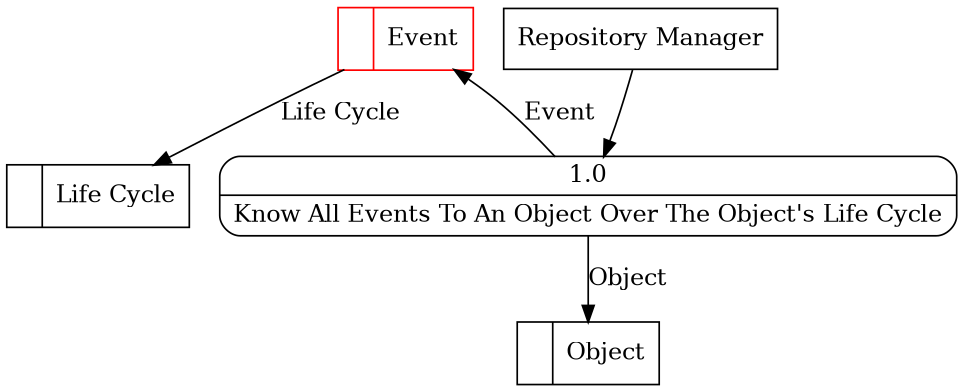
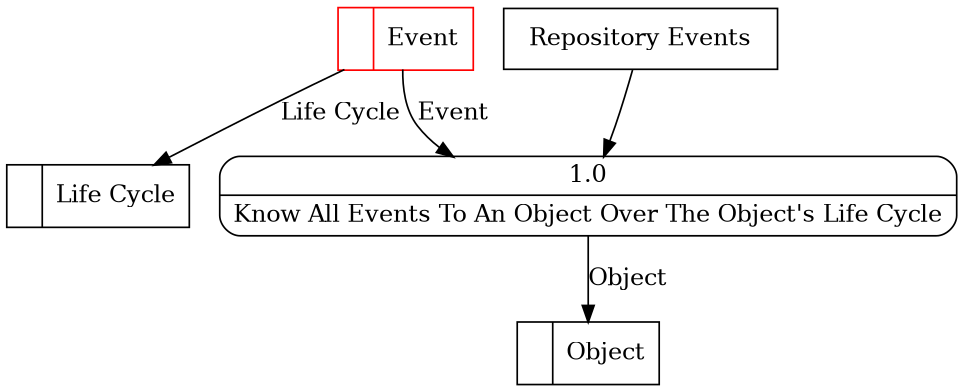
(641, 39) -> (641, 39)
(514, 115) -> (410, 114)
